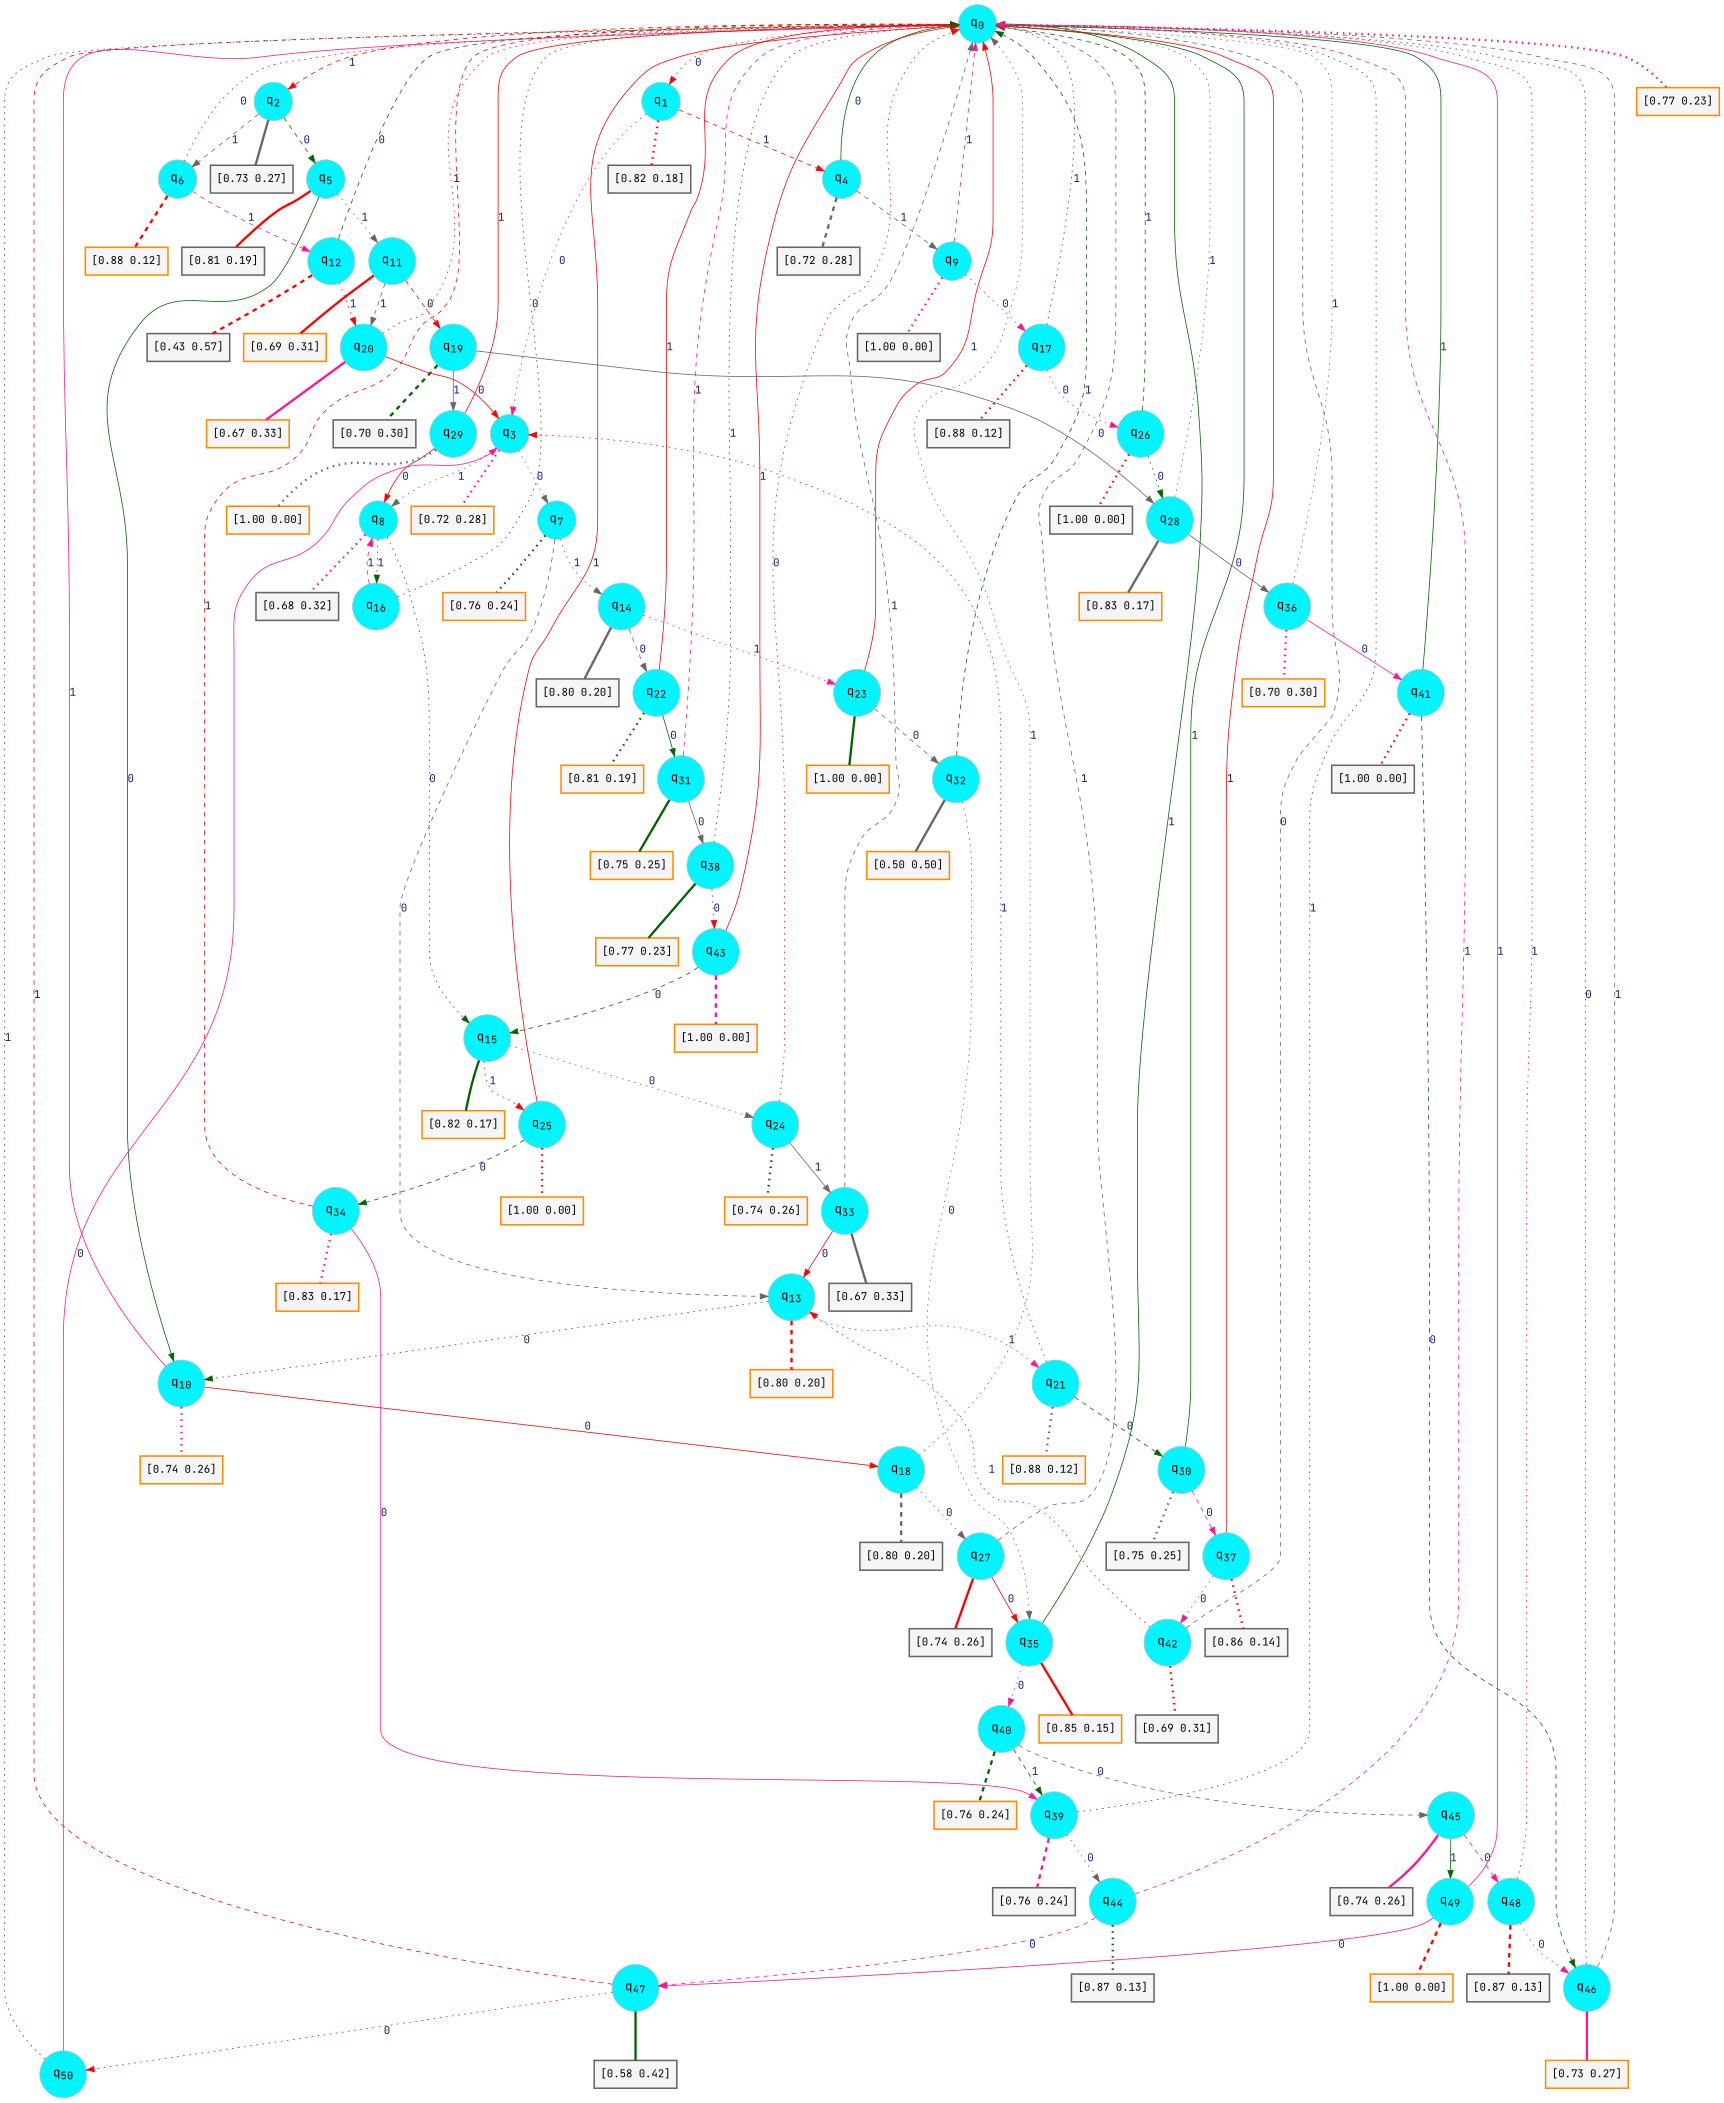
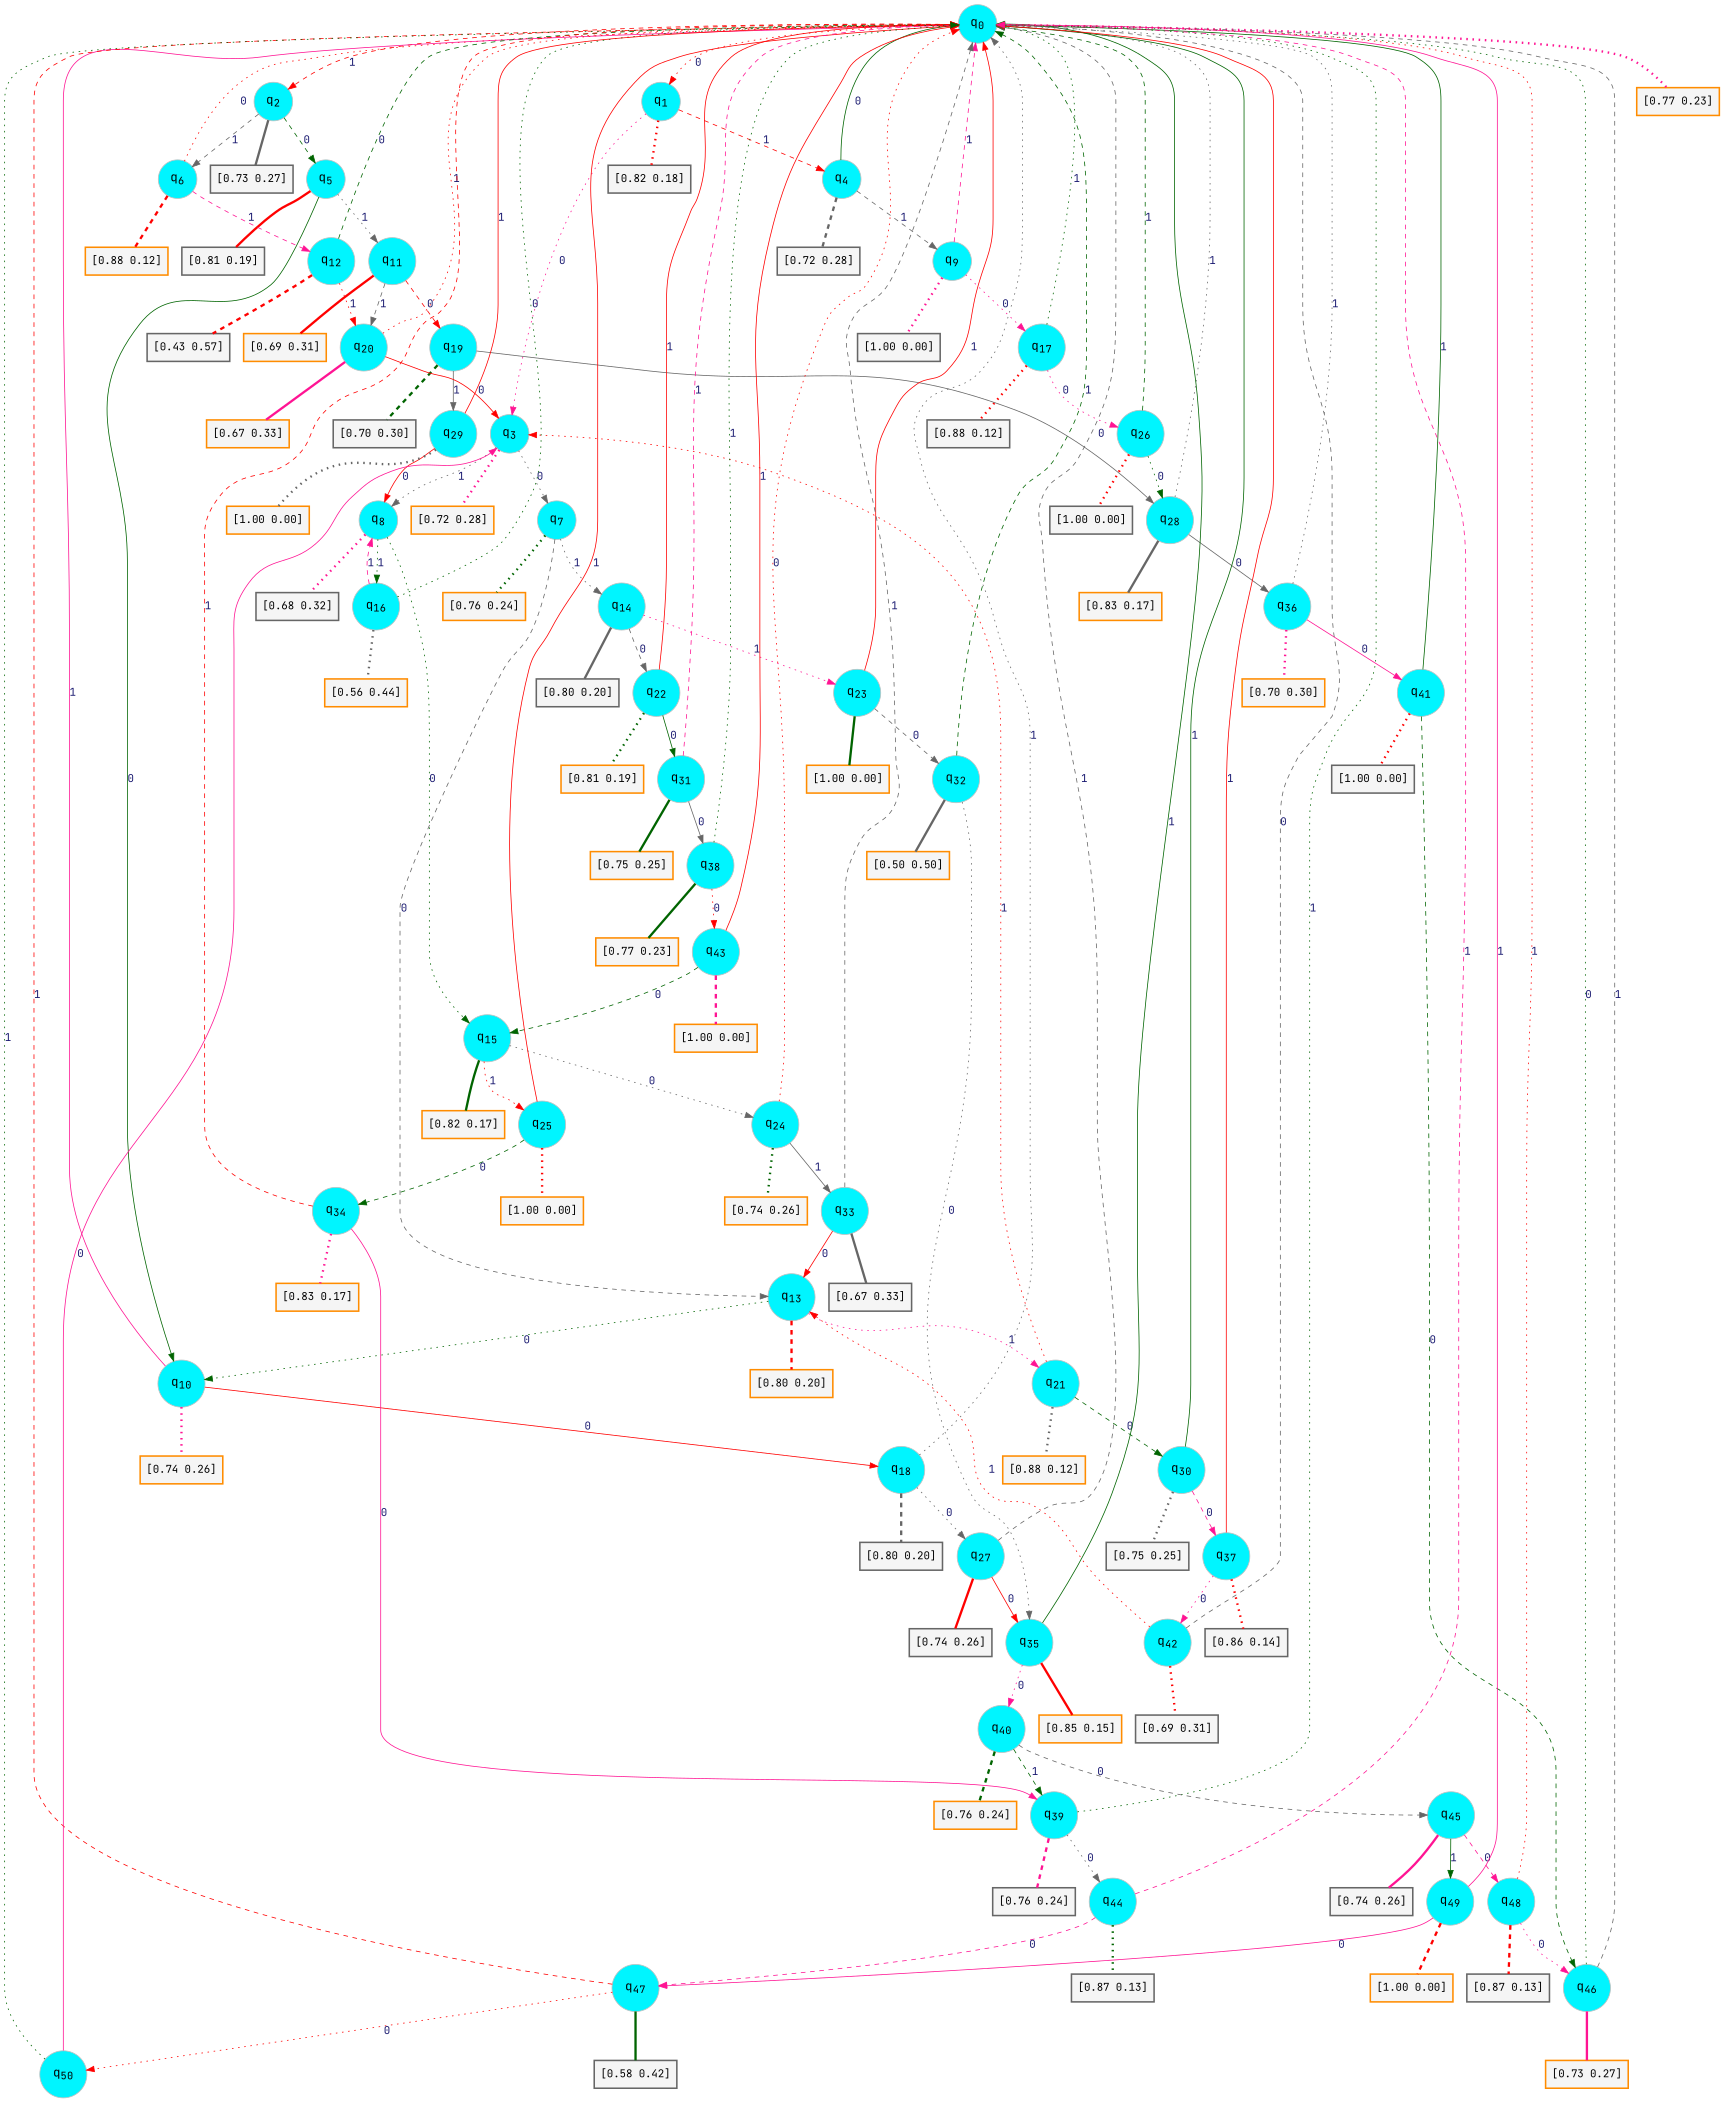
none -> (366, 693)
